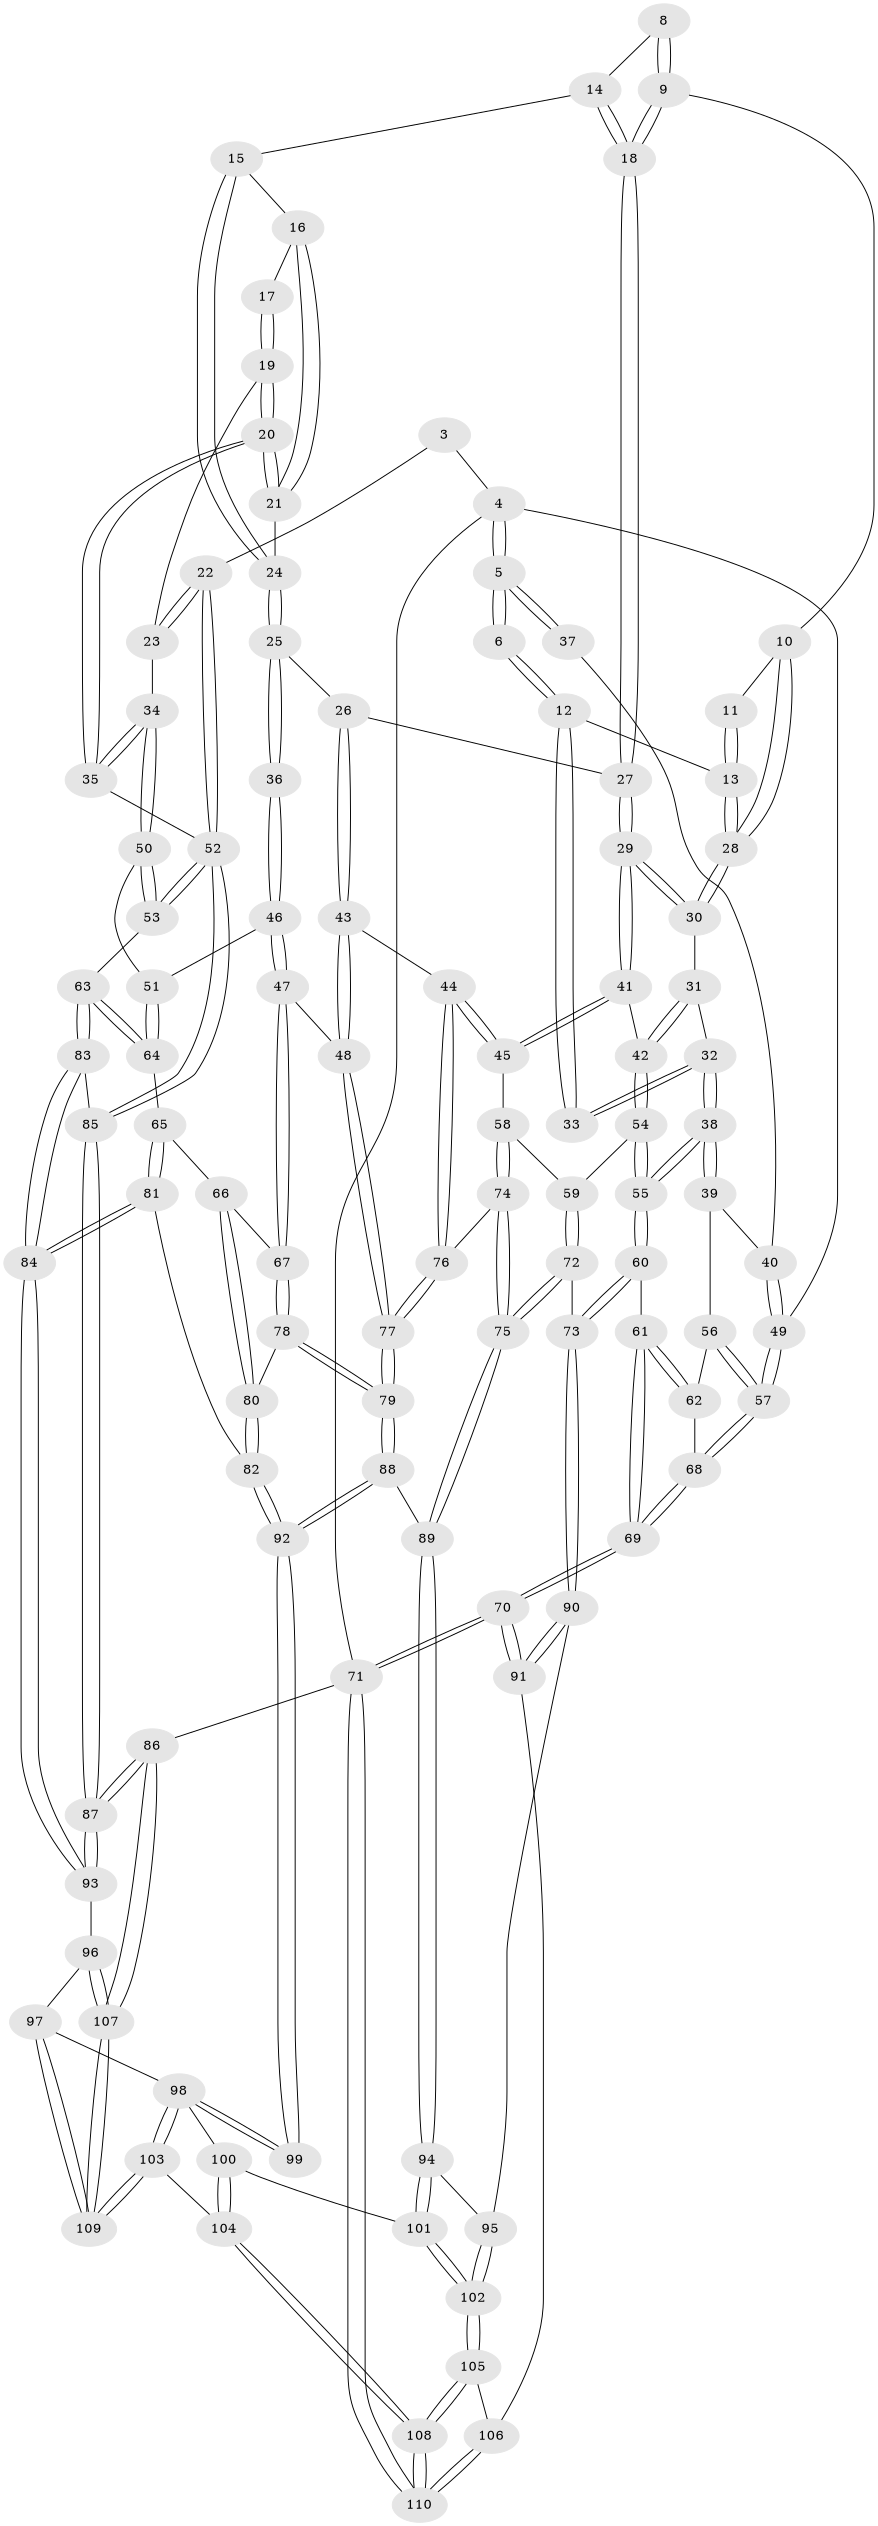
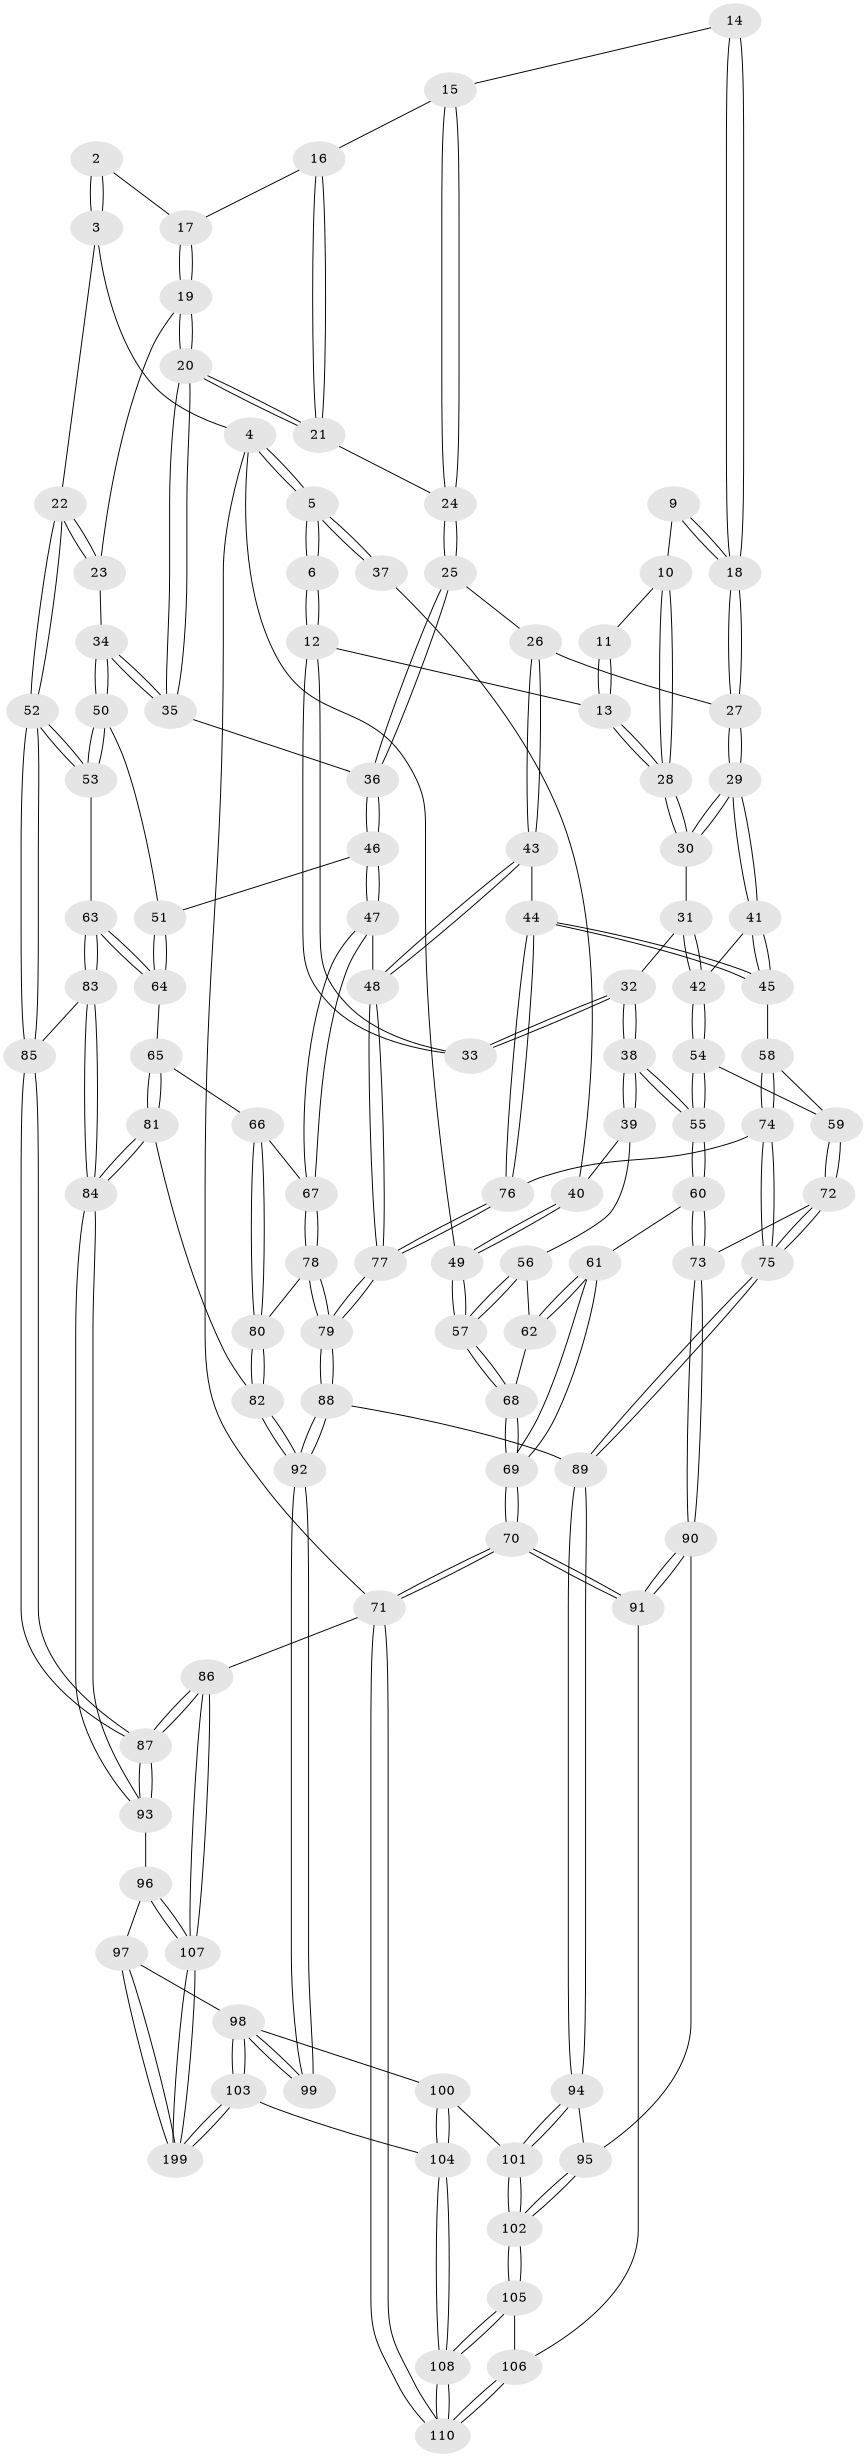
(664, 21) -> none
none -> (97, 159)
(159, 818) -> (272, 746)
(89, 2229) -> (175, 2160)
